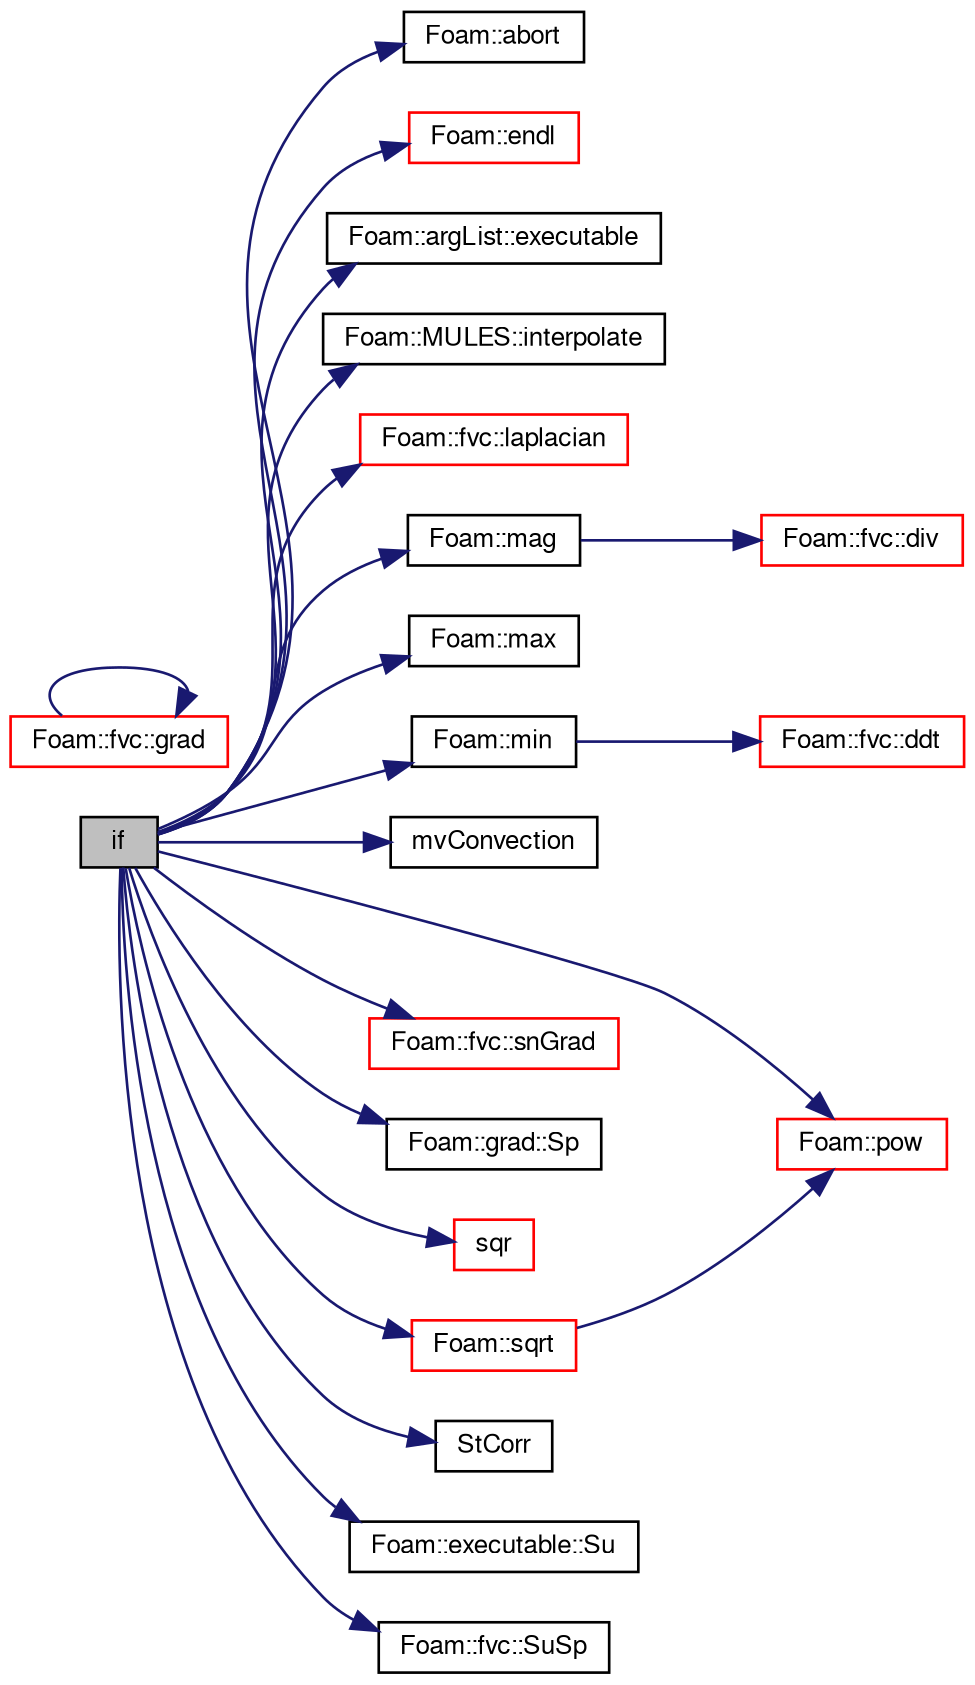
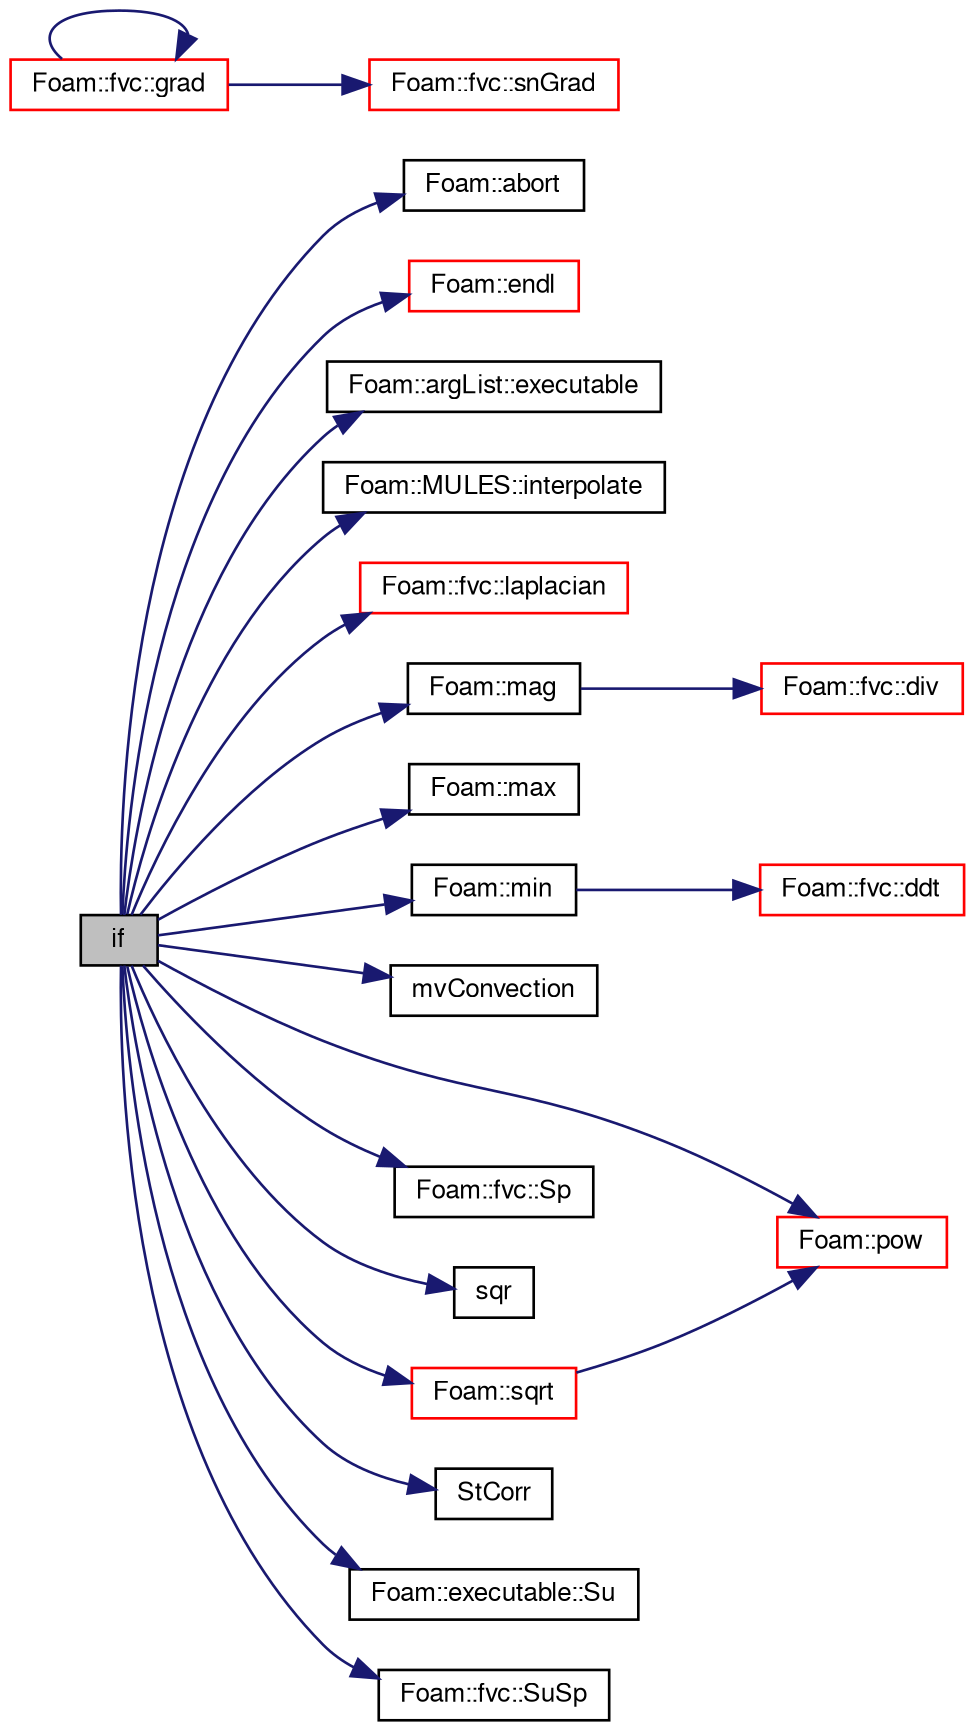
(266, 947) -> (285, 85)
(494, 1144) -> (494, 1192)
(494, 1245) -> (494, 1293)
